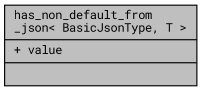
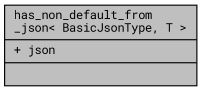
(39, 51) -> (35, 51)
